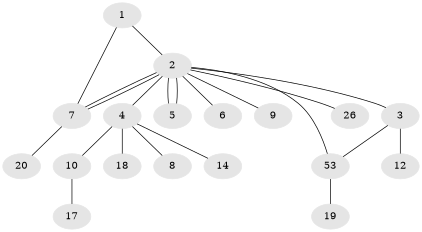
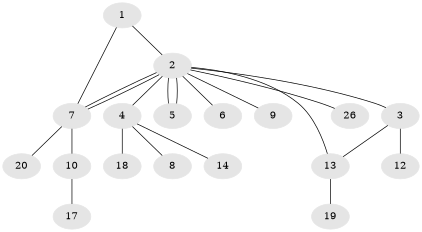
(97, 141) -> (72, 141)
(330, 166) -> (330, 166)
